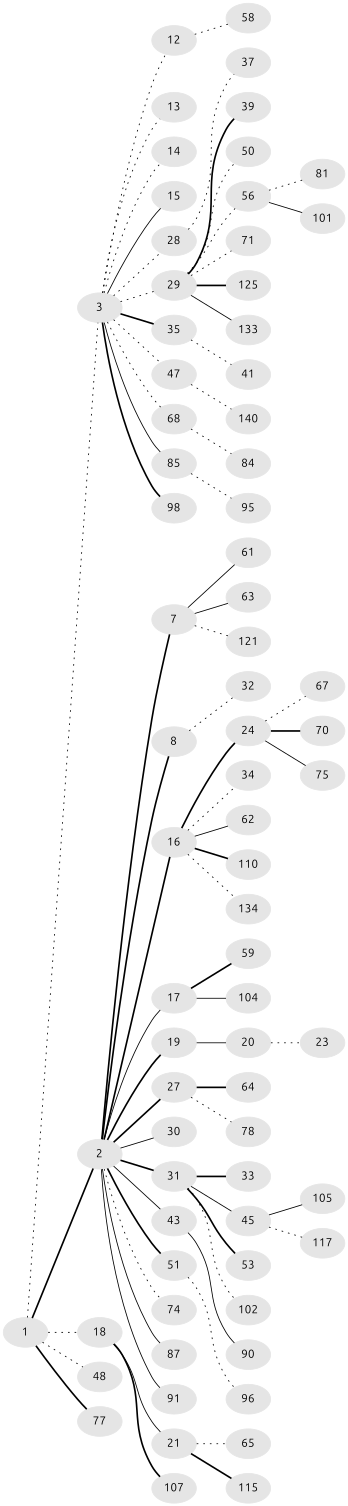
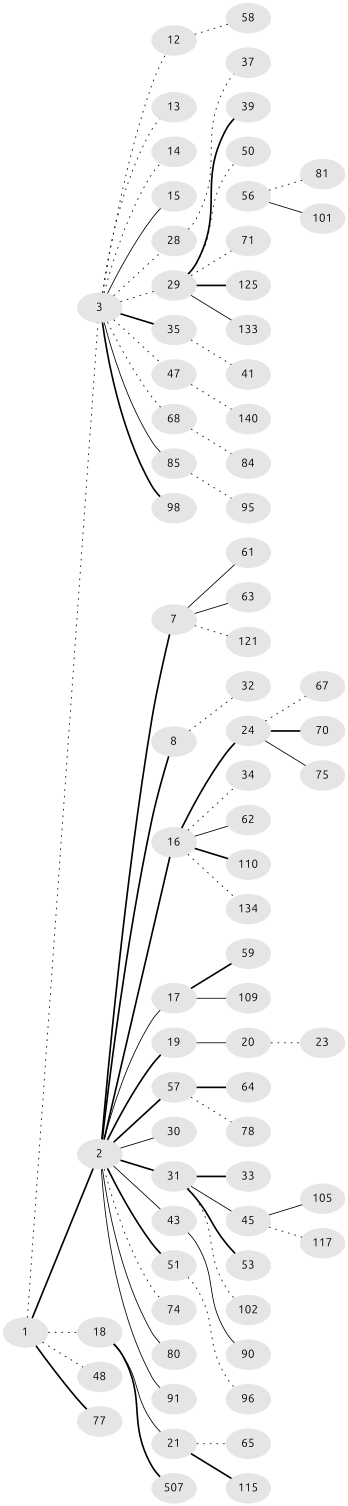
(212, 239) -> none
(248, 998) -> (248, 998)
(174, 1087) -> (174, 1087)
(174, 1355) -> (174, 1355)
(174, 1488) -> (174, 1488)
